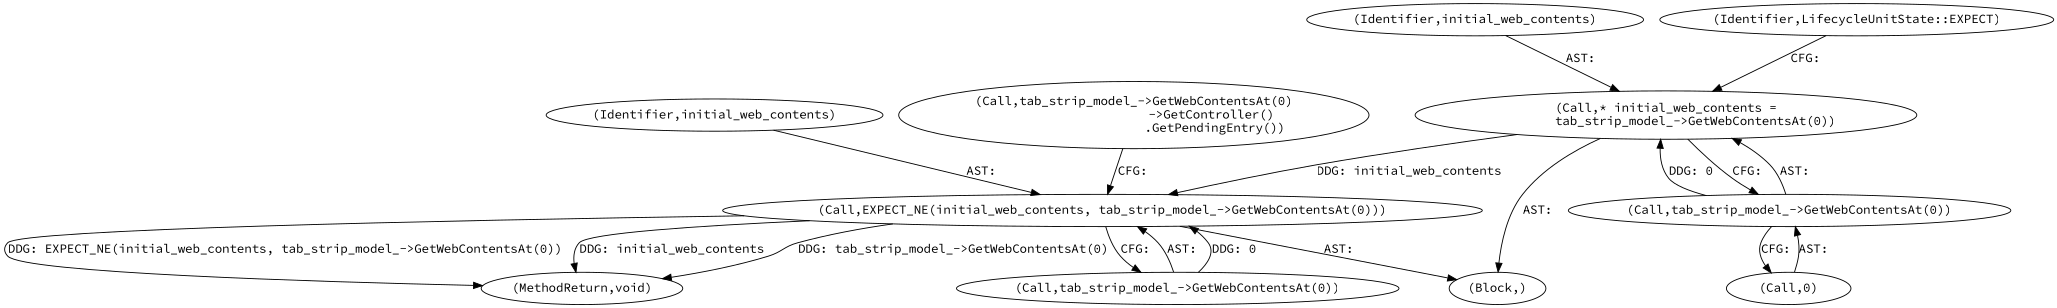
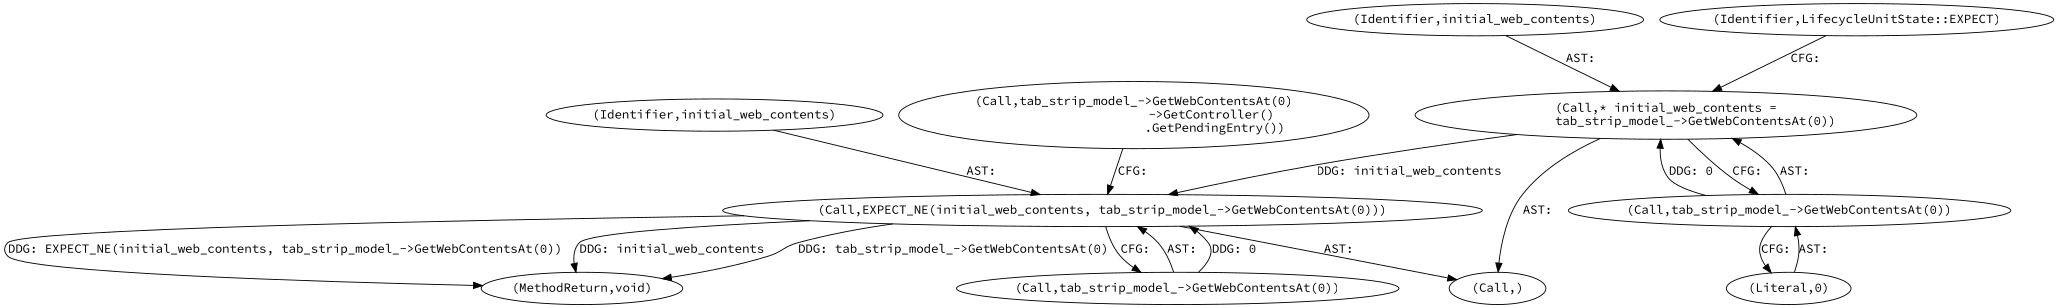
(1498, 288) -> (1498, 288)
(1789, 288) -> (1789, 288)
